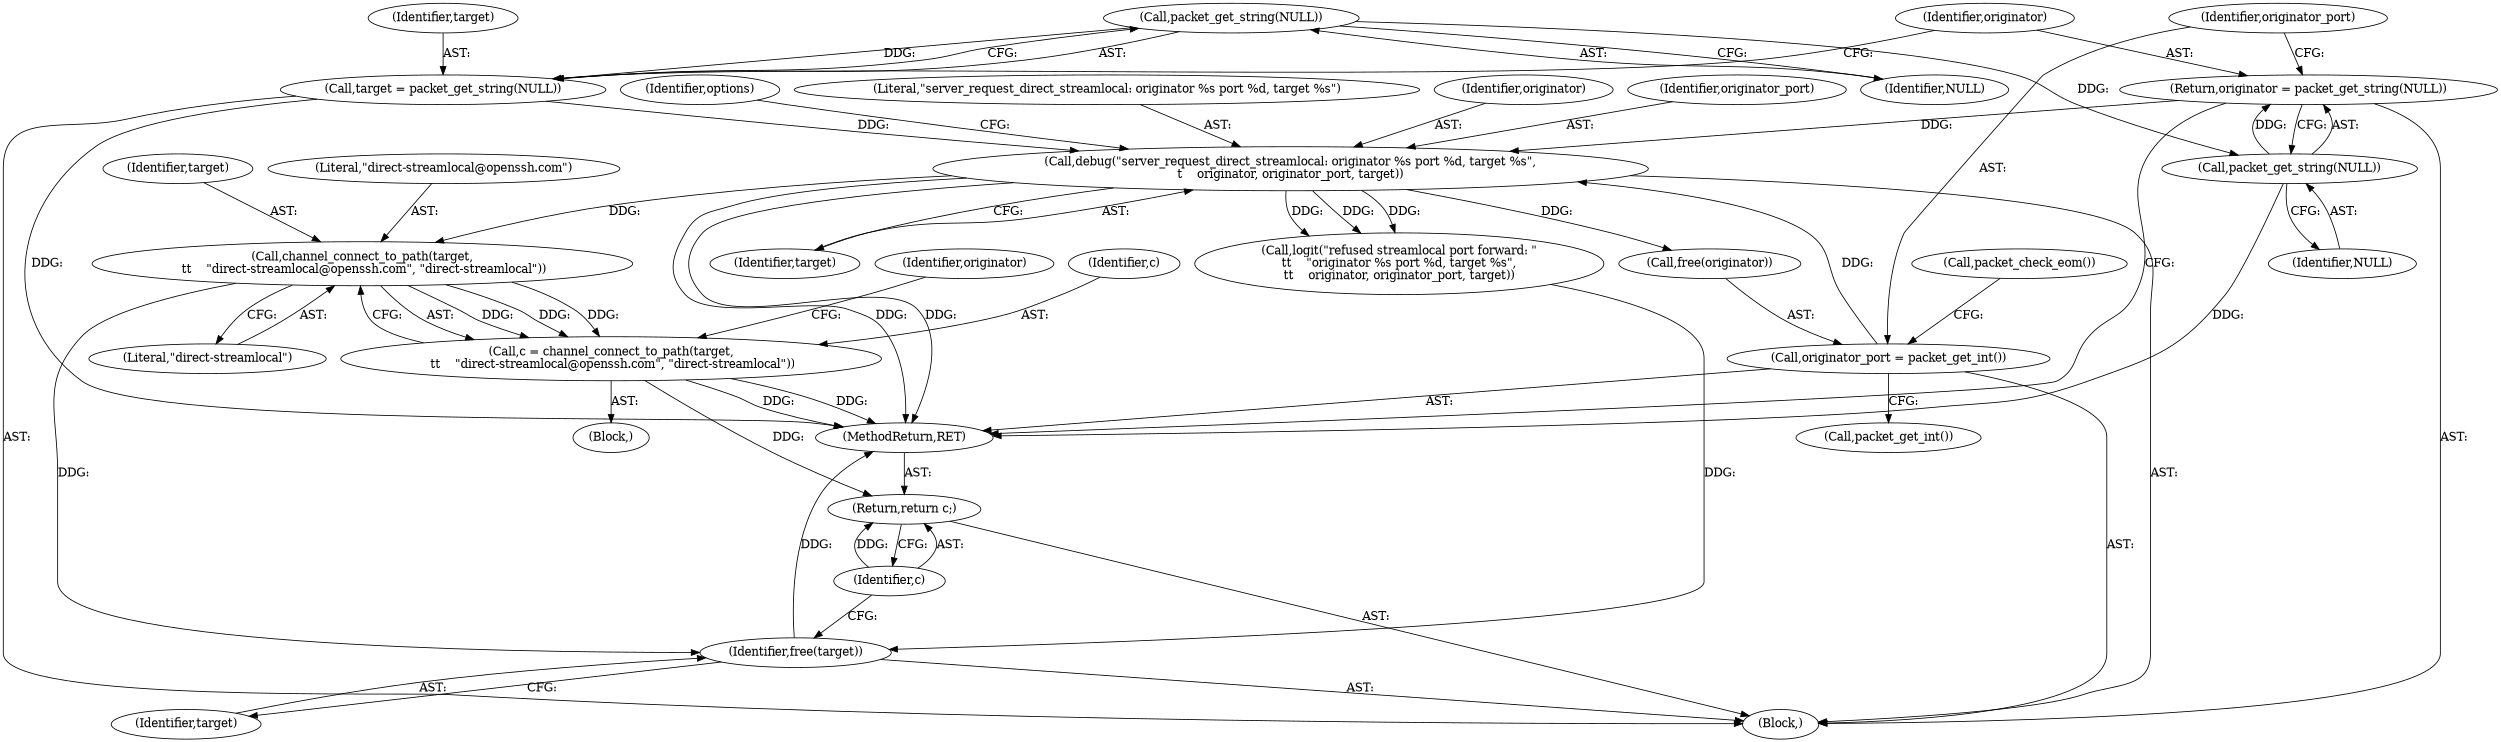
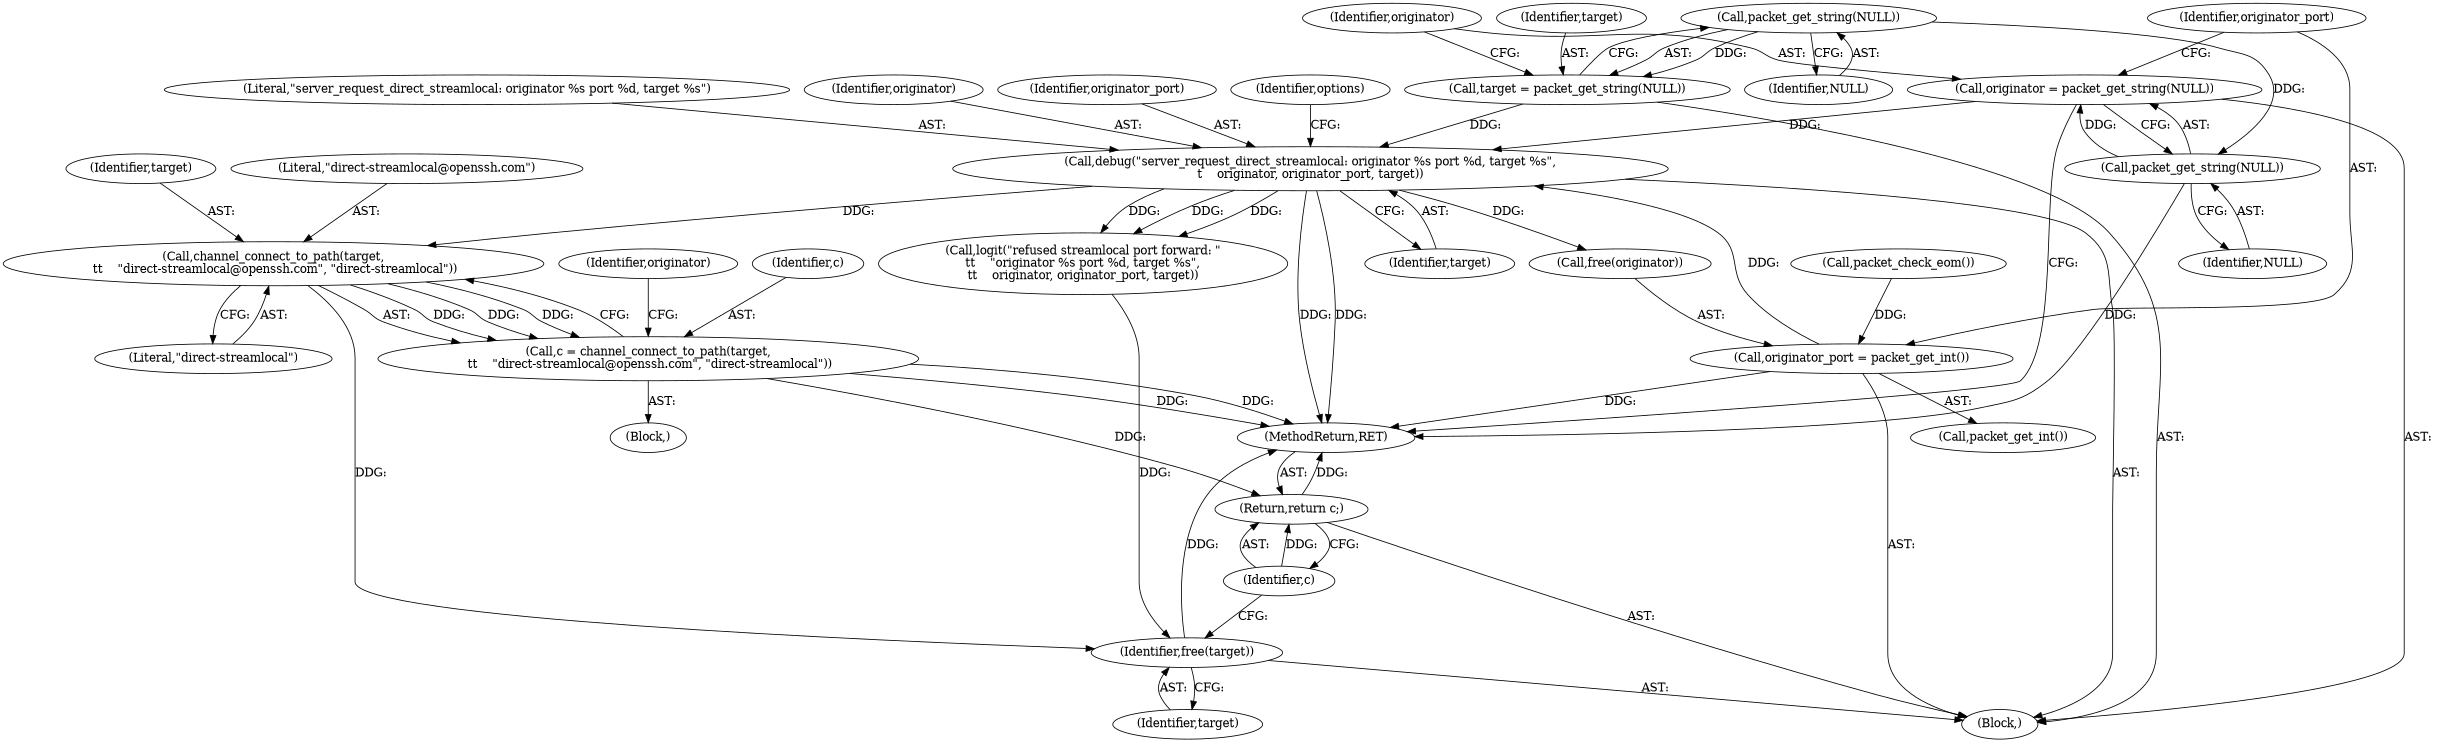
(2309, 90) -> (2085, 90)
(1970, 316) -> (1892, 316)
(1441, 402) -> (1622, 402)
(1905, 402) -> (1960, 402)
(205, 406) -> (1312, 478)
